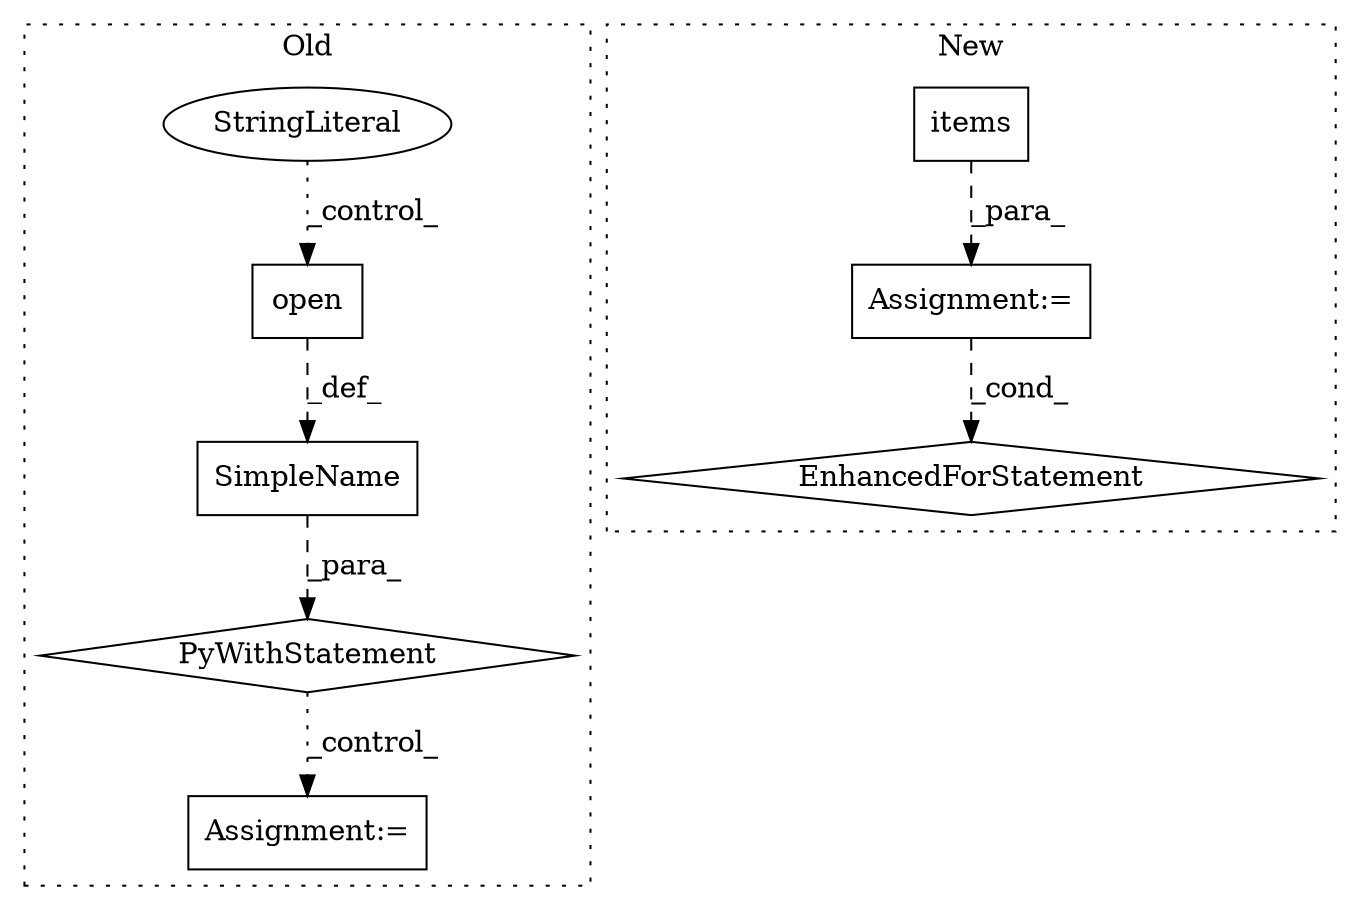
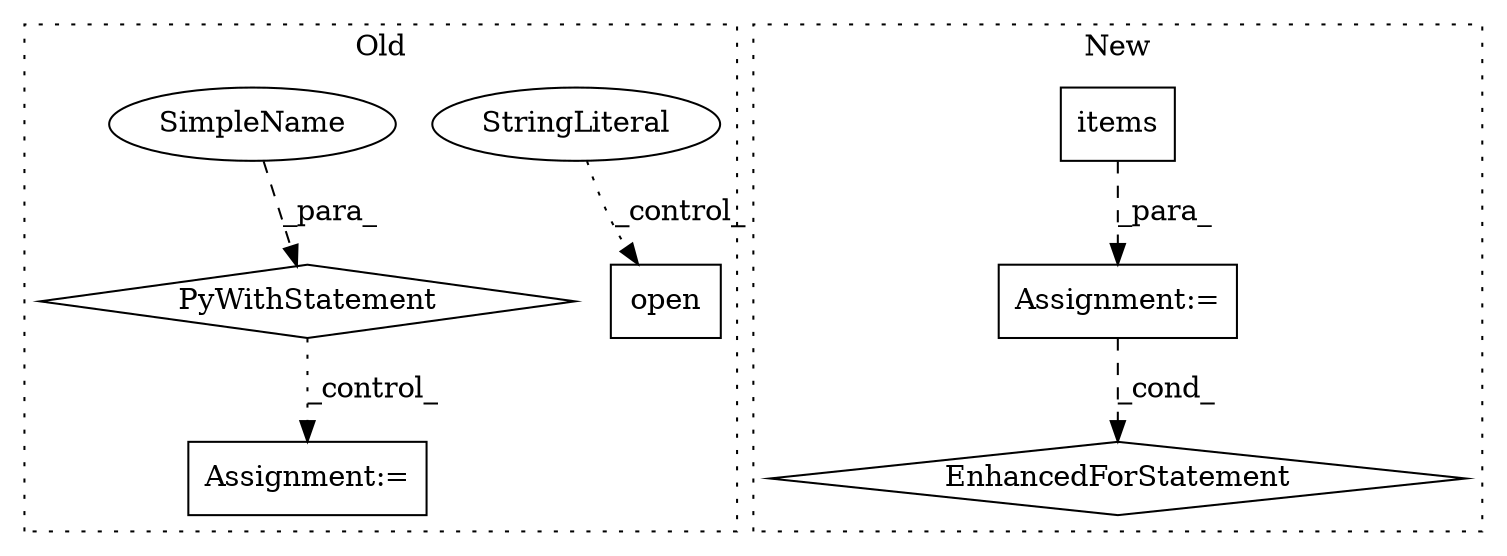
(307, 380) -> none
(307, 478) -> (252, 124)
